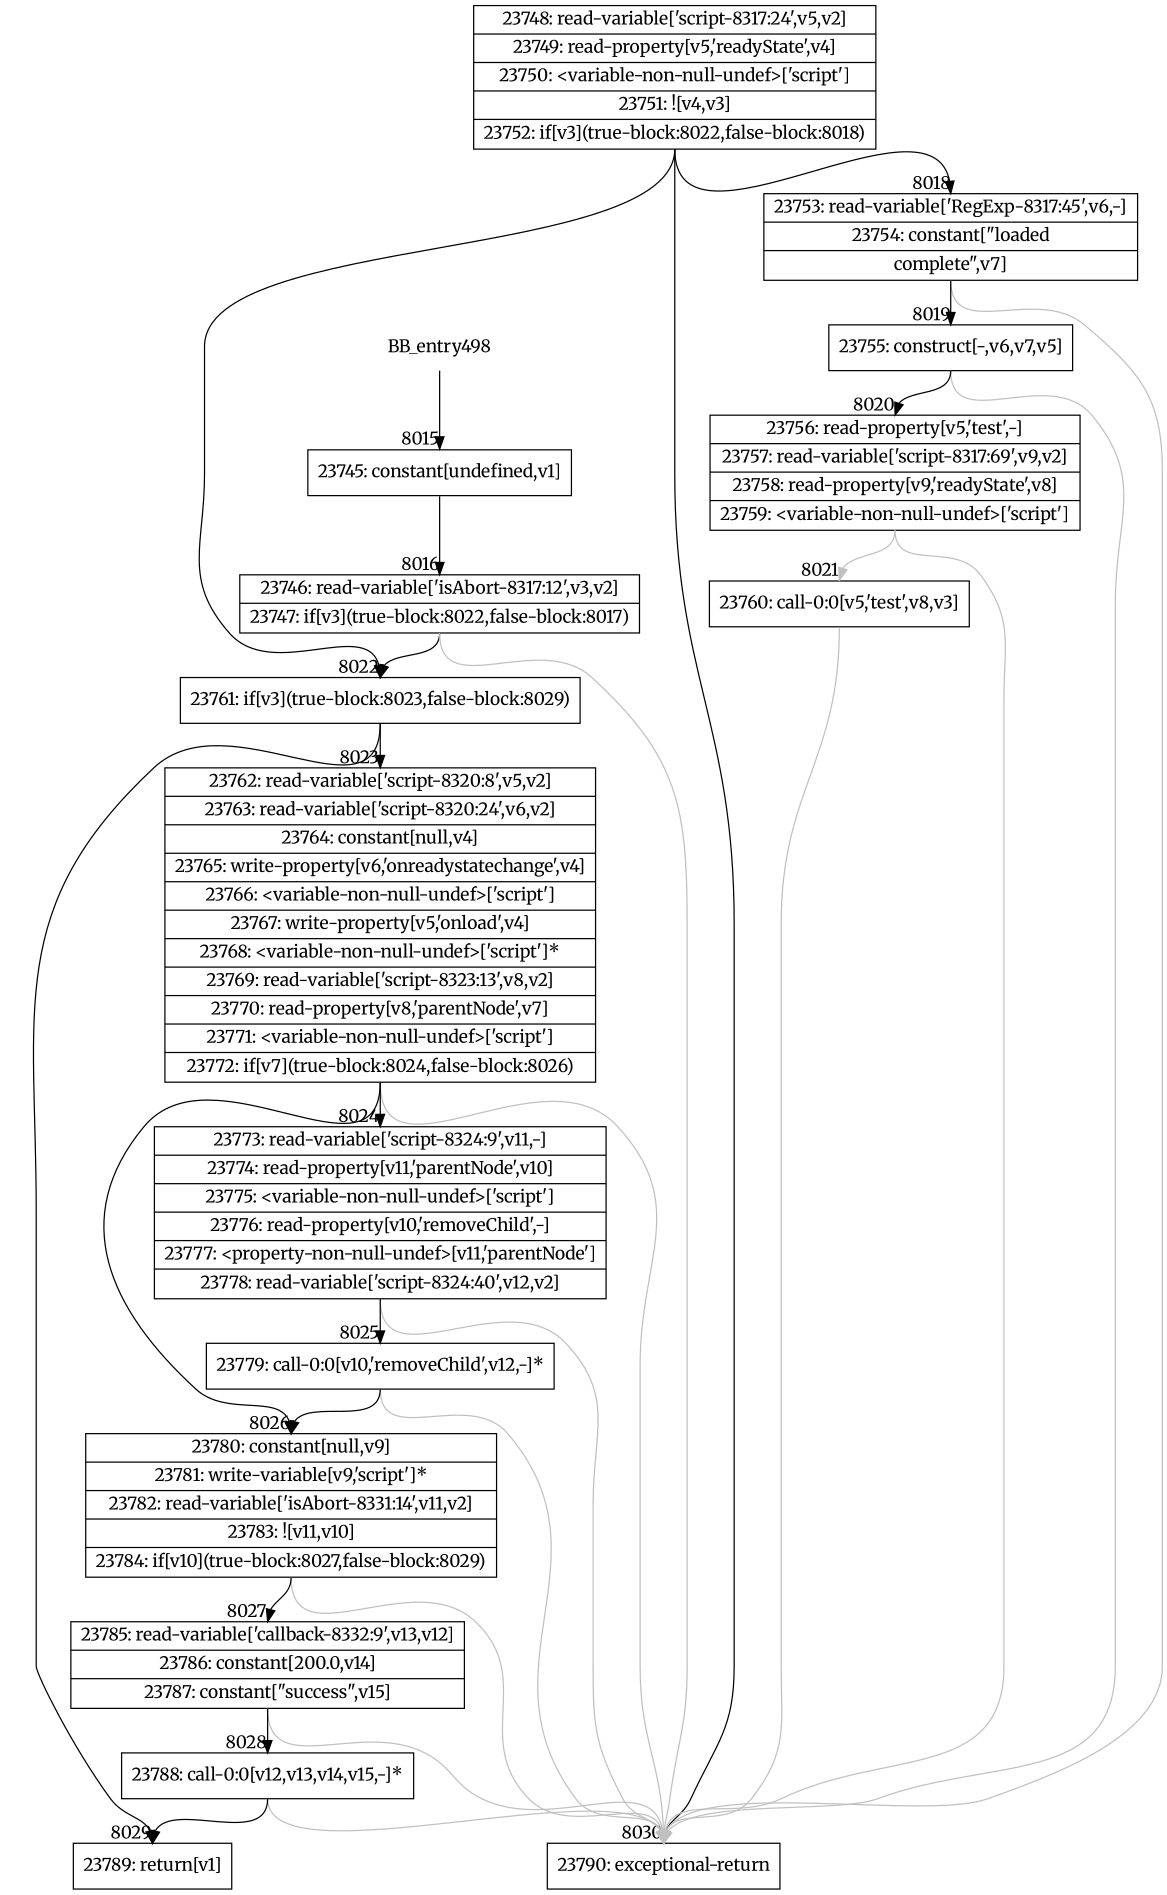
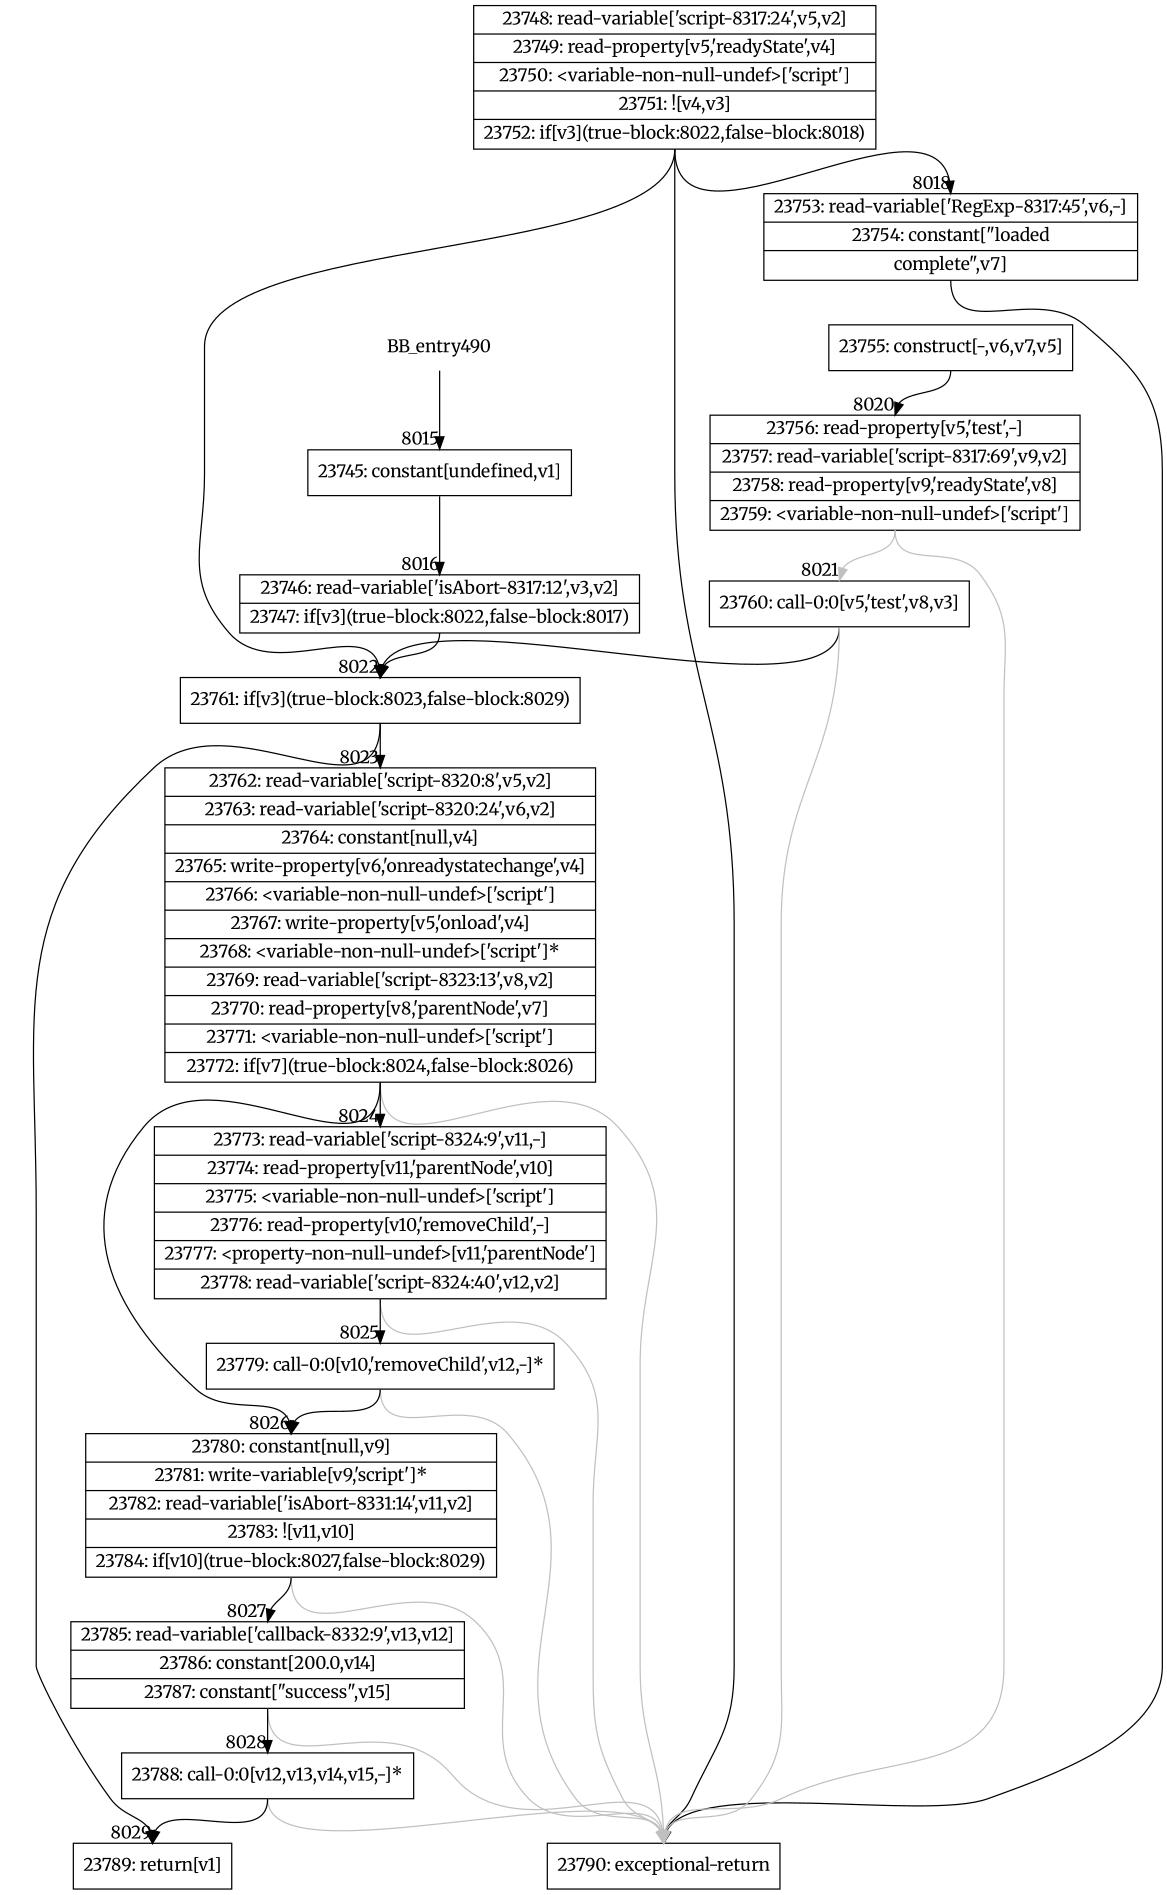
(951, 296) -> none
(440, 348) -> (440, 348)
none -> (616, 653)
(687, 1152) -> none
(1162, 1184) -> (1162, 1184)
(1115, 1211) -> none
